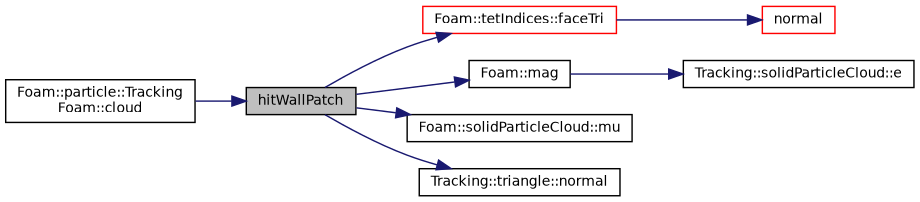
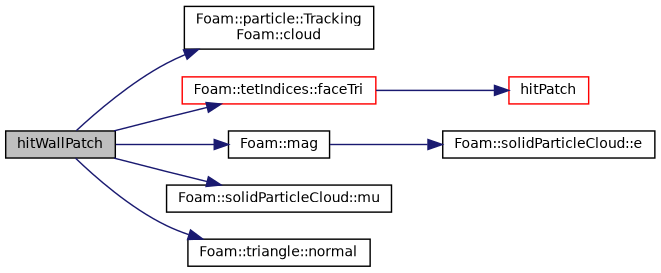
(799, 20) -> (549, 90)
(799, 74) -> (549, 144)
(214, 101) -> (128, 88)
(520, 182) -> (279, 253)
